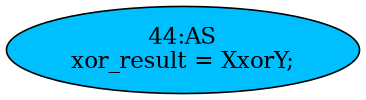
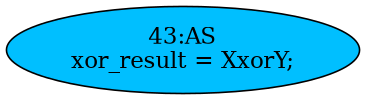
(183, 50) -> (183, 50)
